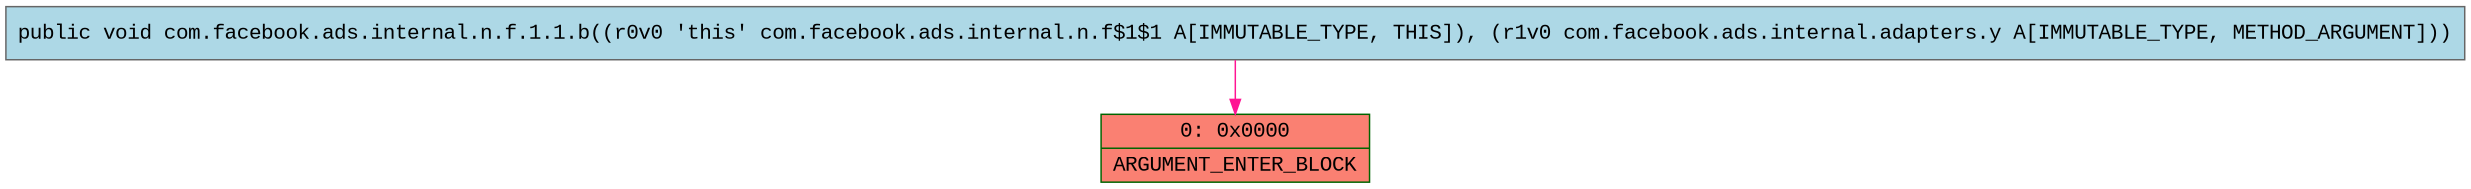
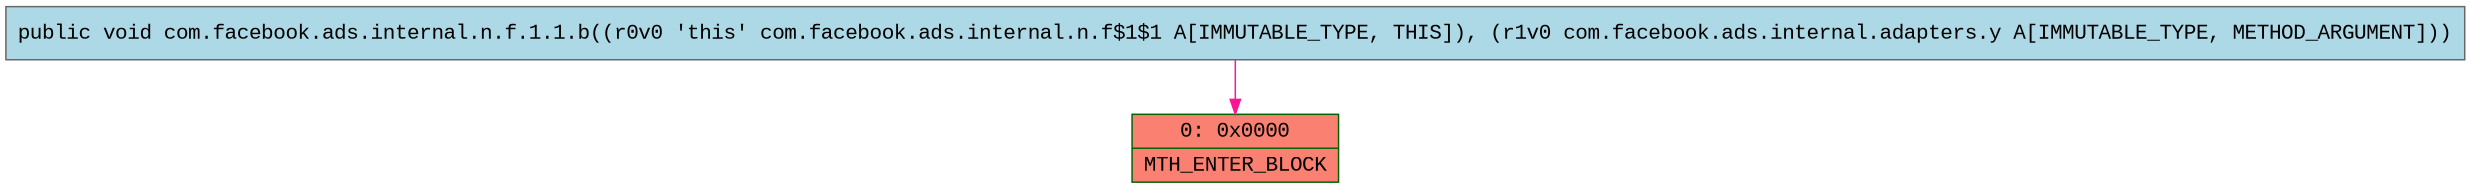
(1235, 164) -> (1235, 164)
